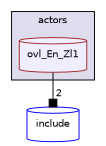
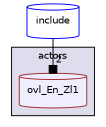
(53, 86) -> (53, 53)
